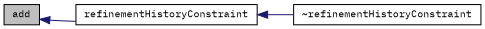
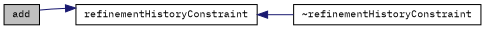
(63, 21) -> (52, 9)
